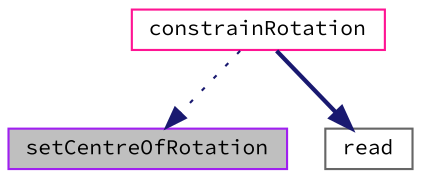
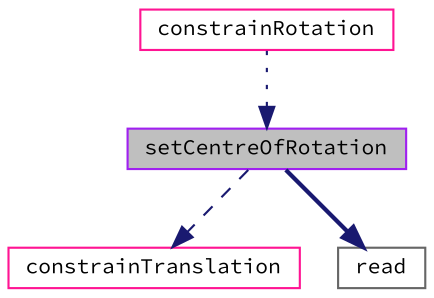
(306, 82) -> (317, 201)
none -> (154, 268)
